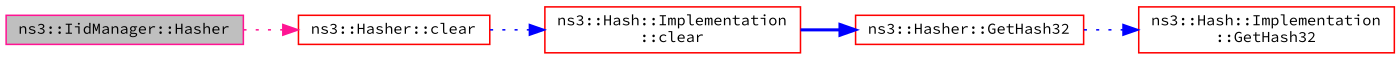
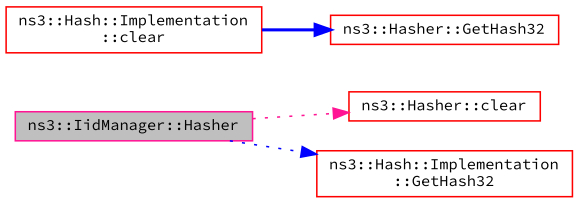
(510, 30) -> none
(1103, 30) -> (265, 146)
